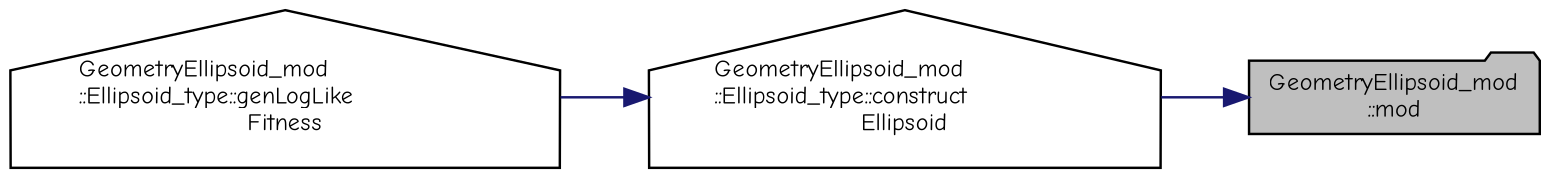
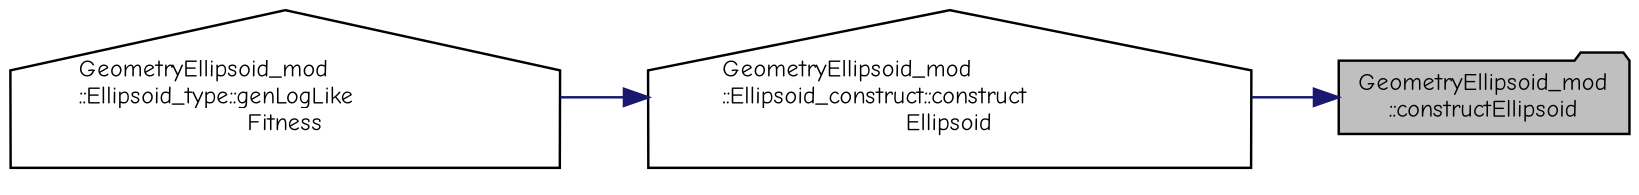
(905, 97) -> (950, 97)
(1394, 97) -> (1484, 97)
